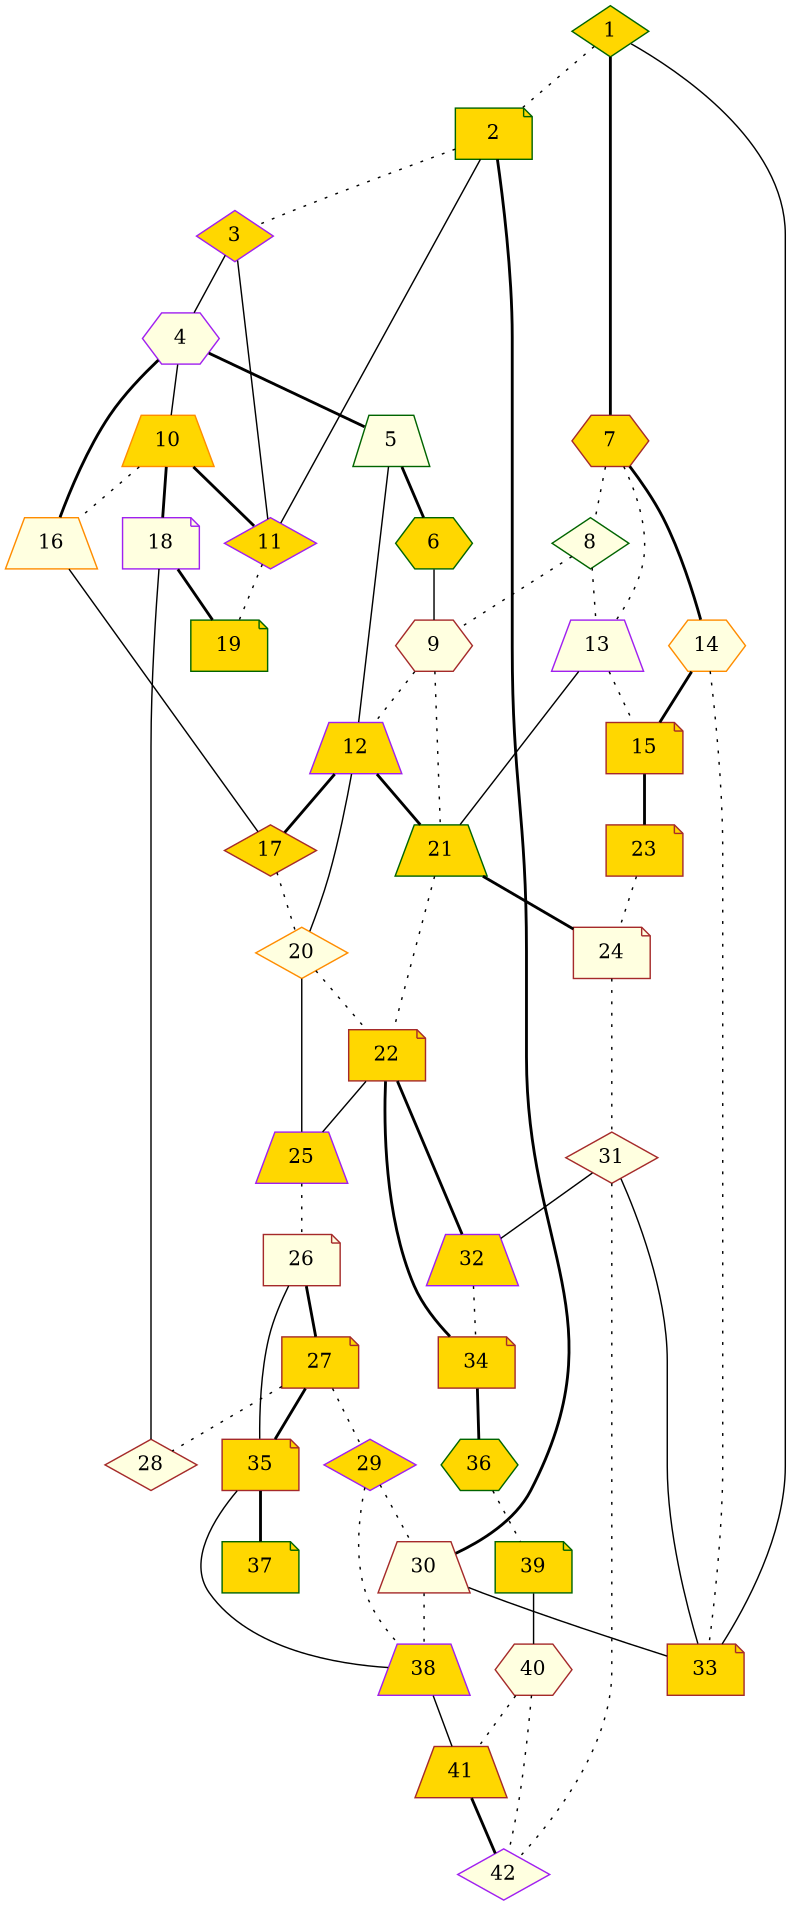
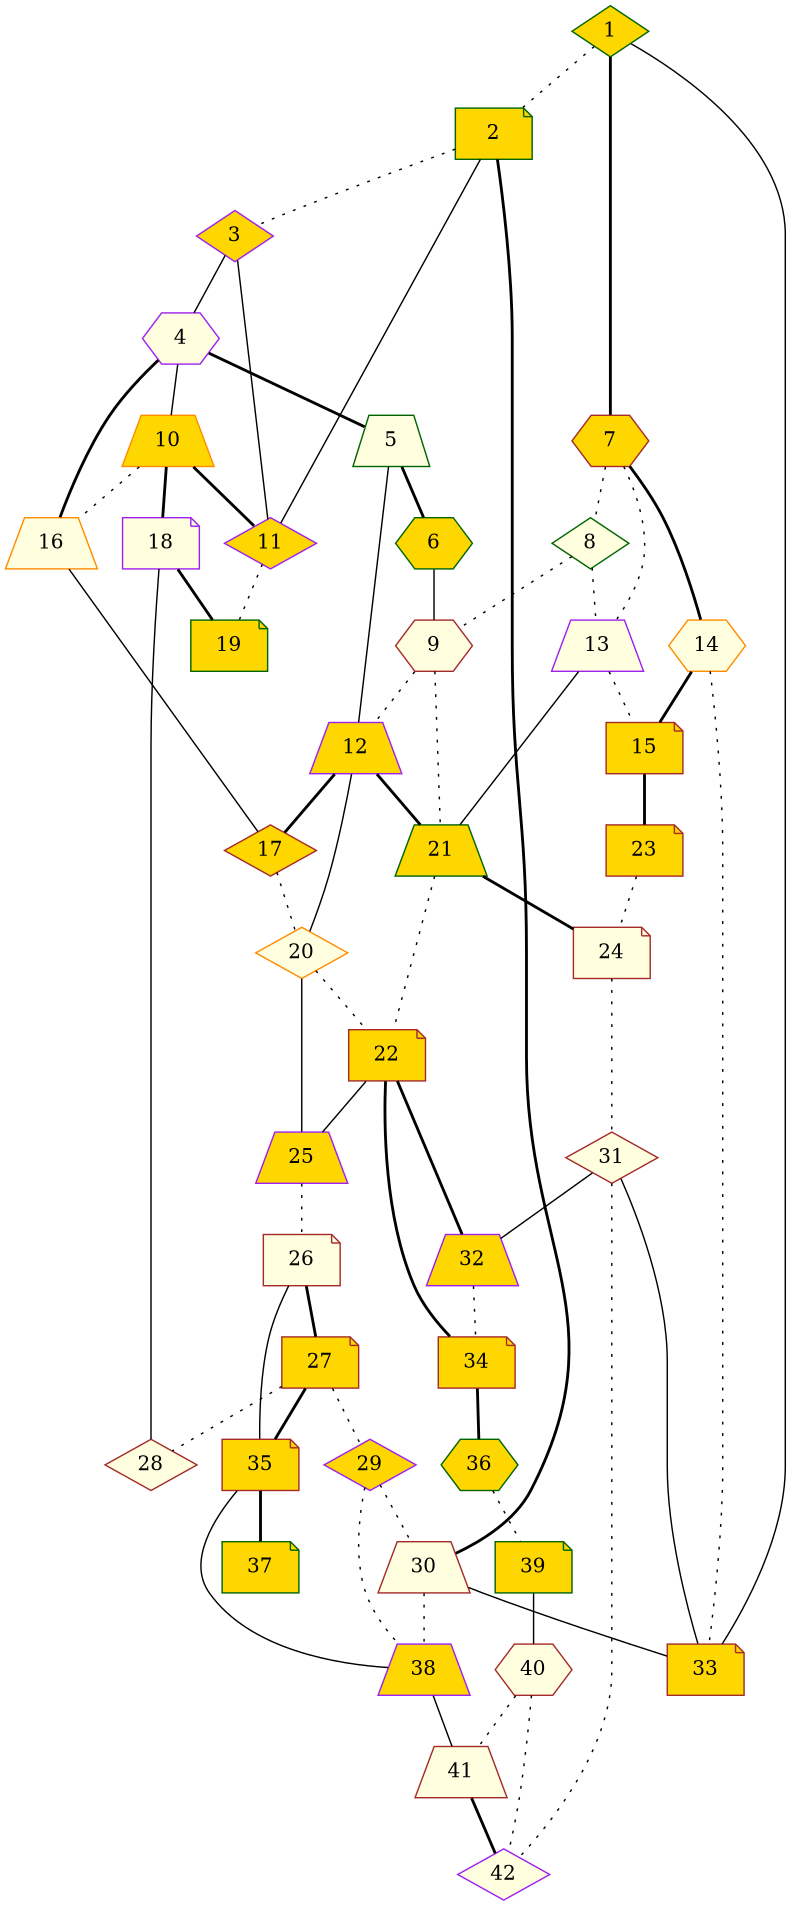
(461, 1772) -> (461, 1772)
